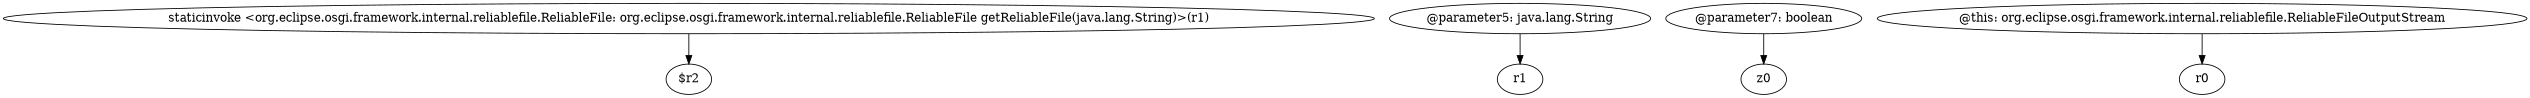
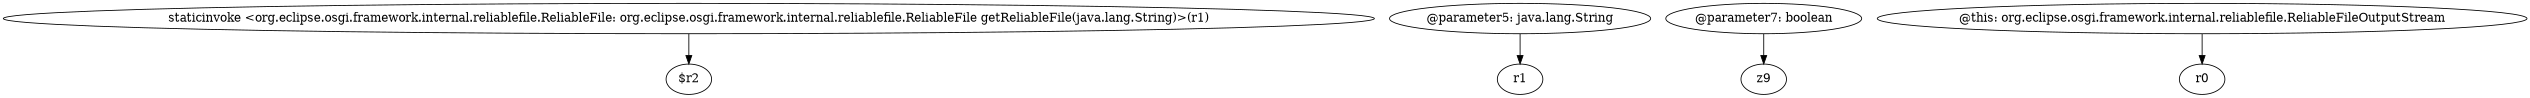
(1764, 79) -> (1764, 79)
